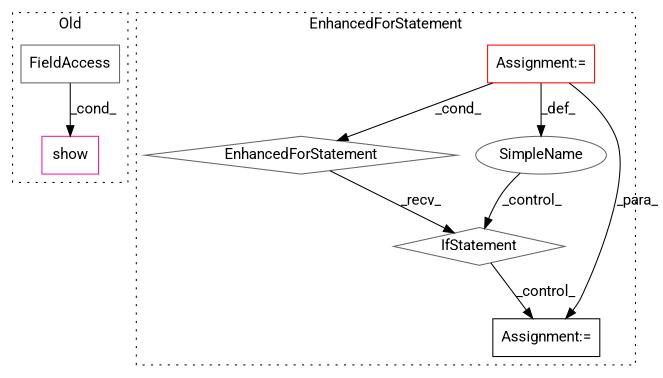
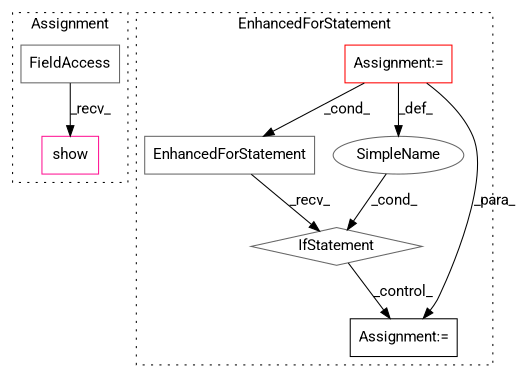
(70, 25) -> (70, 25)
(93, 110) -> (91, 110)
(301, 155) -> (230, 155)
(532, 201) -> (394, 201)
